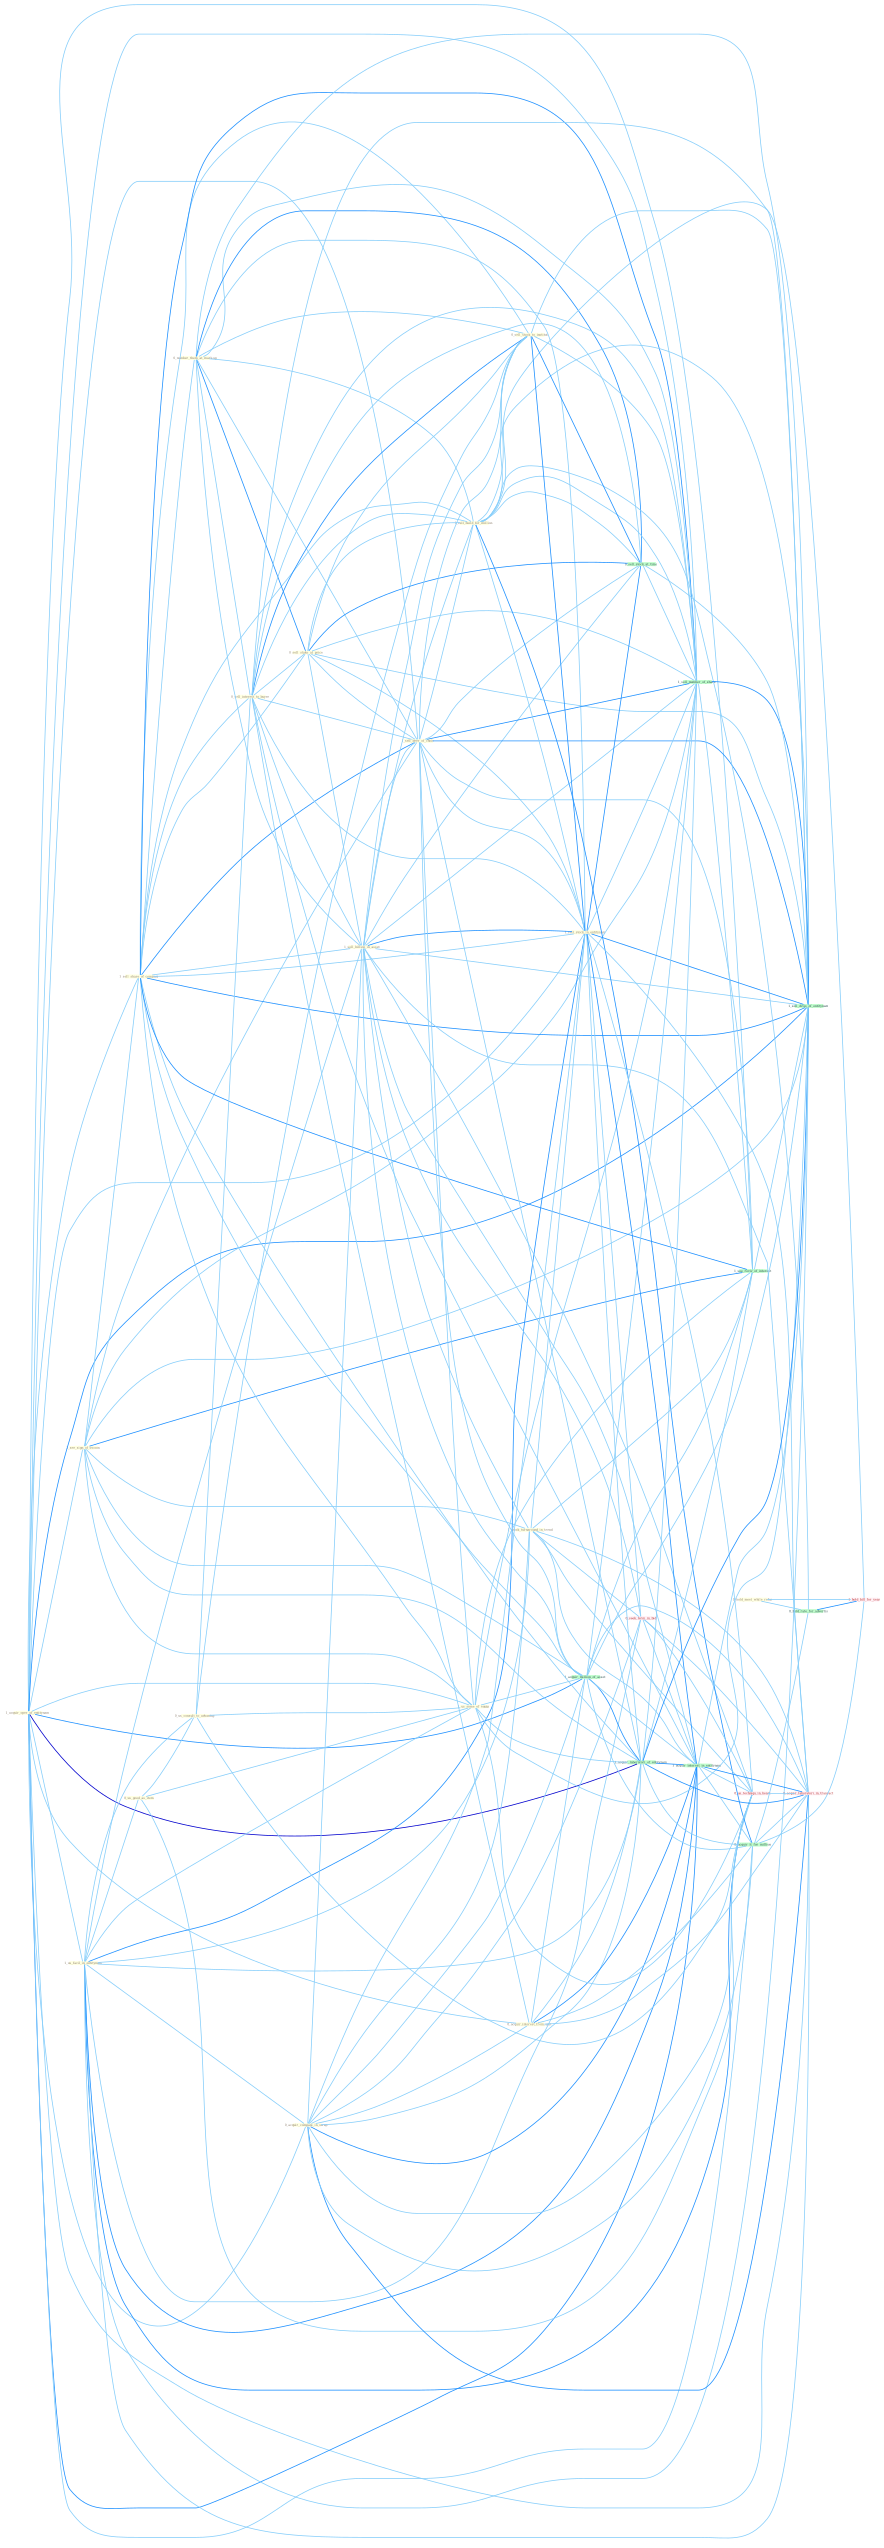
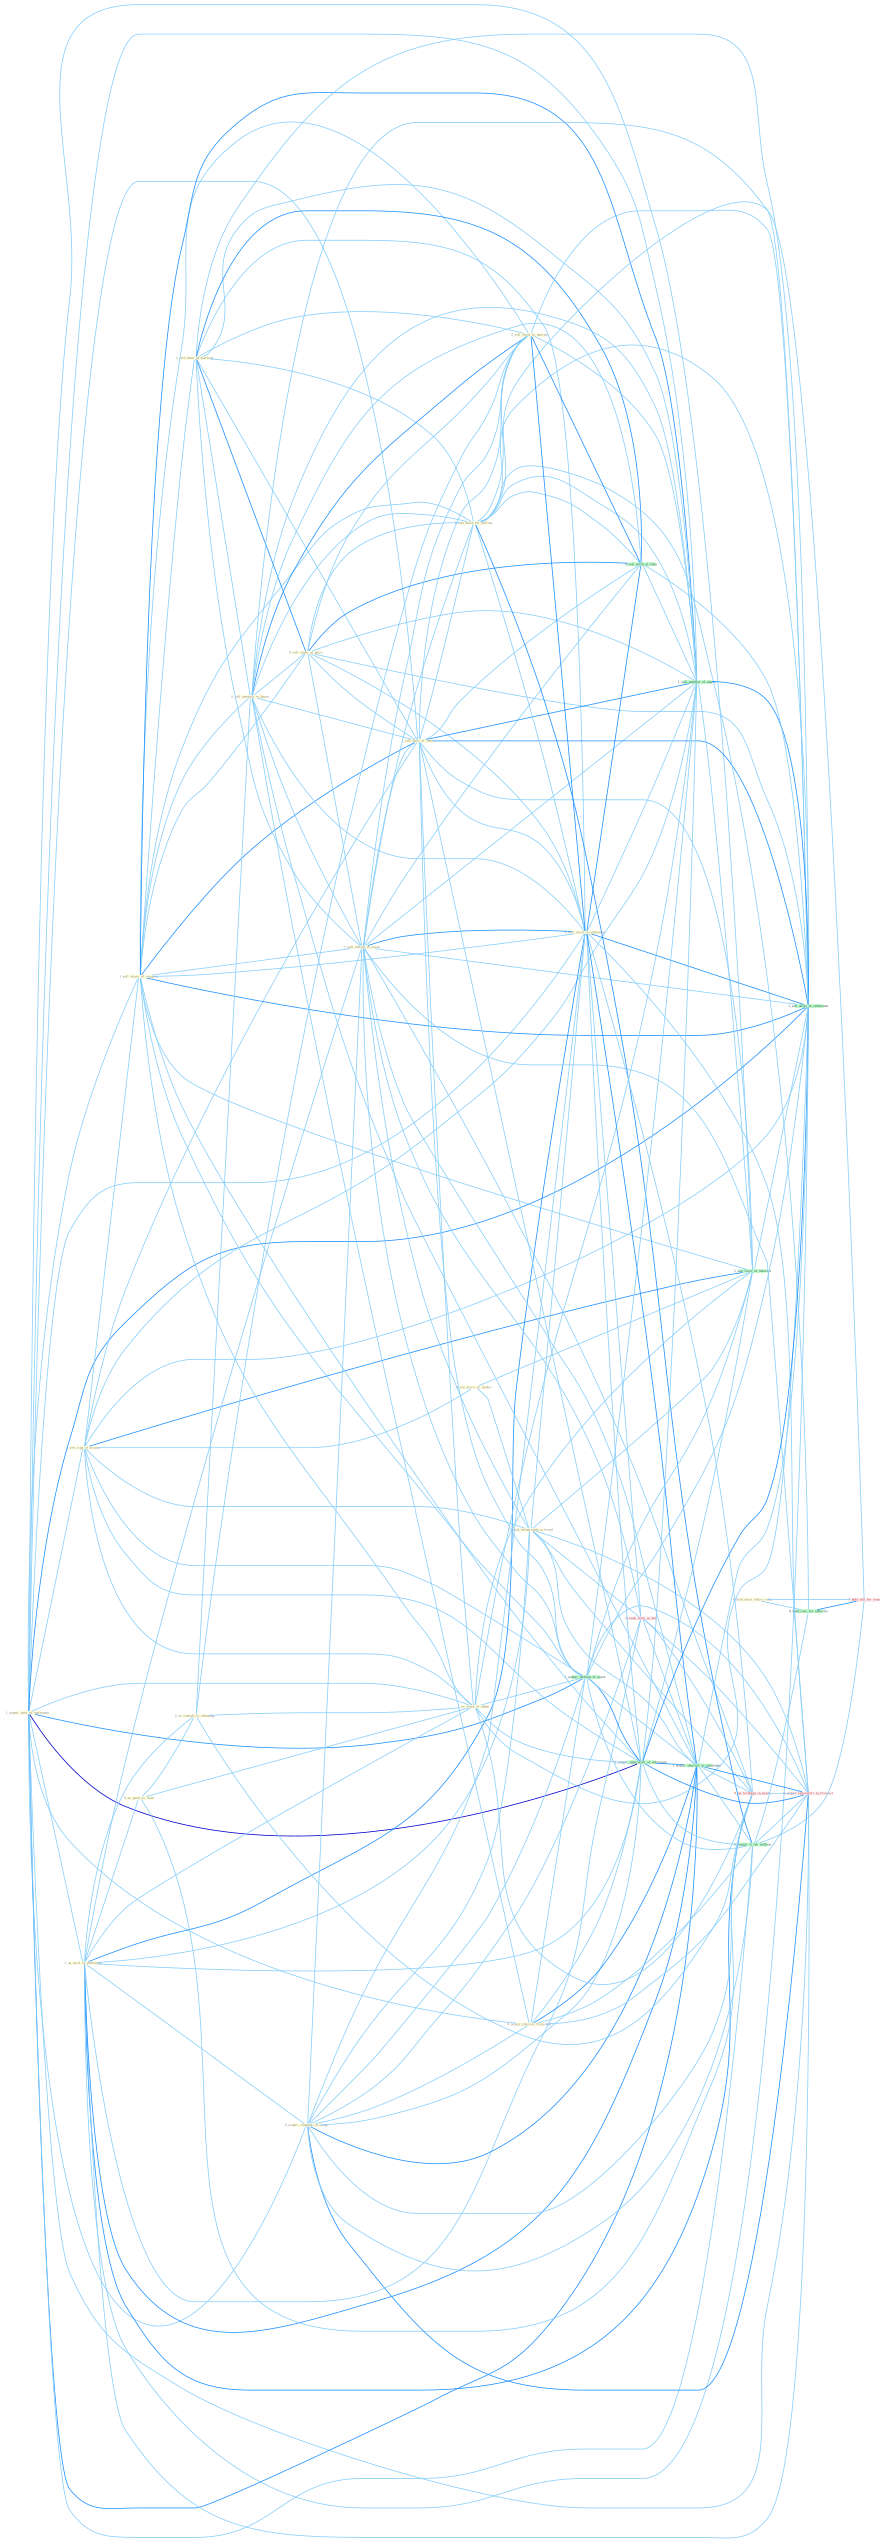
(195, 358) -> (195, 358)
(409, 1166) -> (409, 1166)
none -> (474, 1387)
